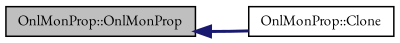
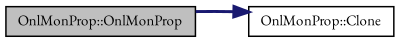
(230, 31) -> (215, 11)
